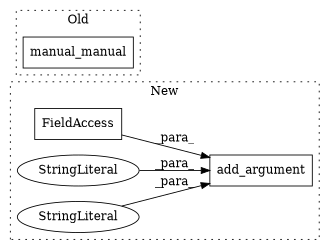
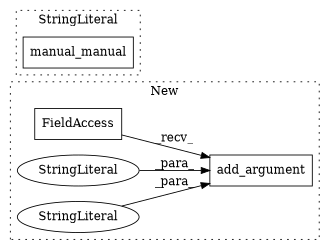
(78, 20) -> (78, 20)
(175, 138) -> (175, 138)
